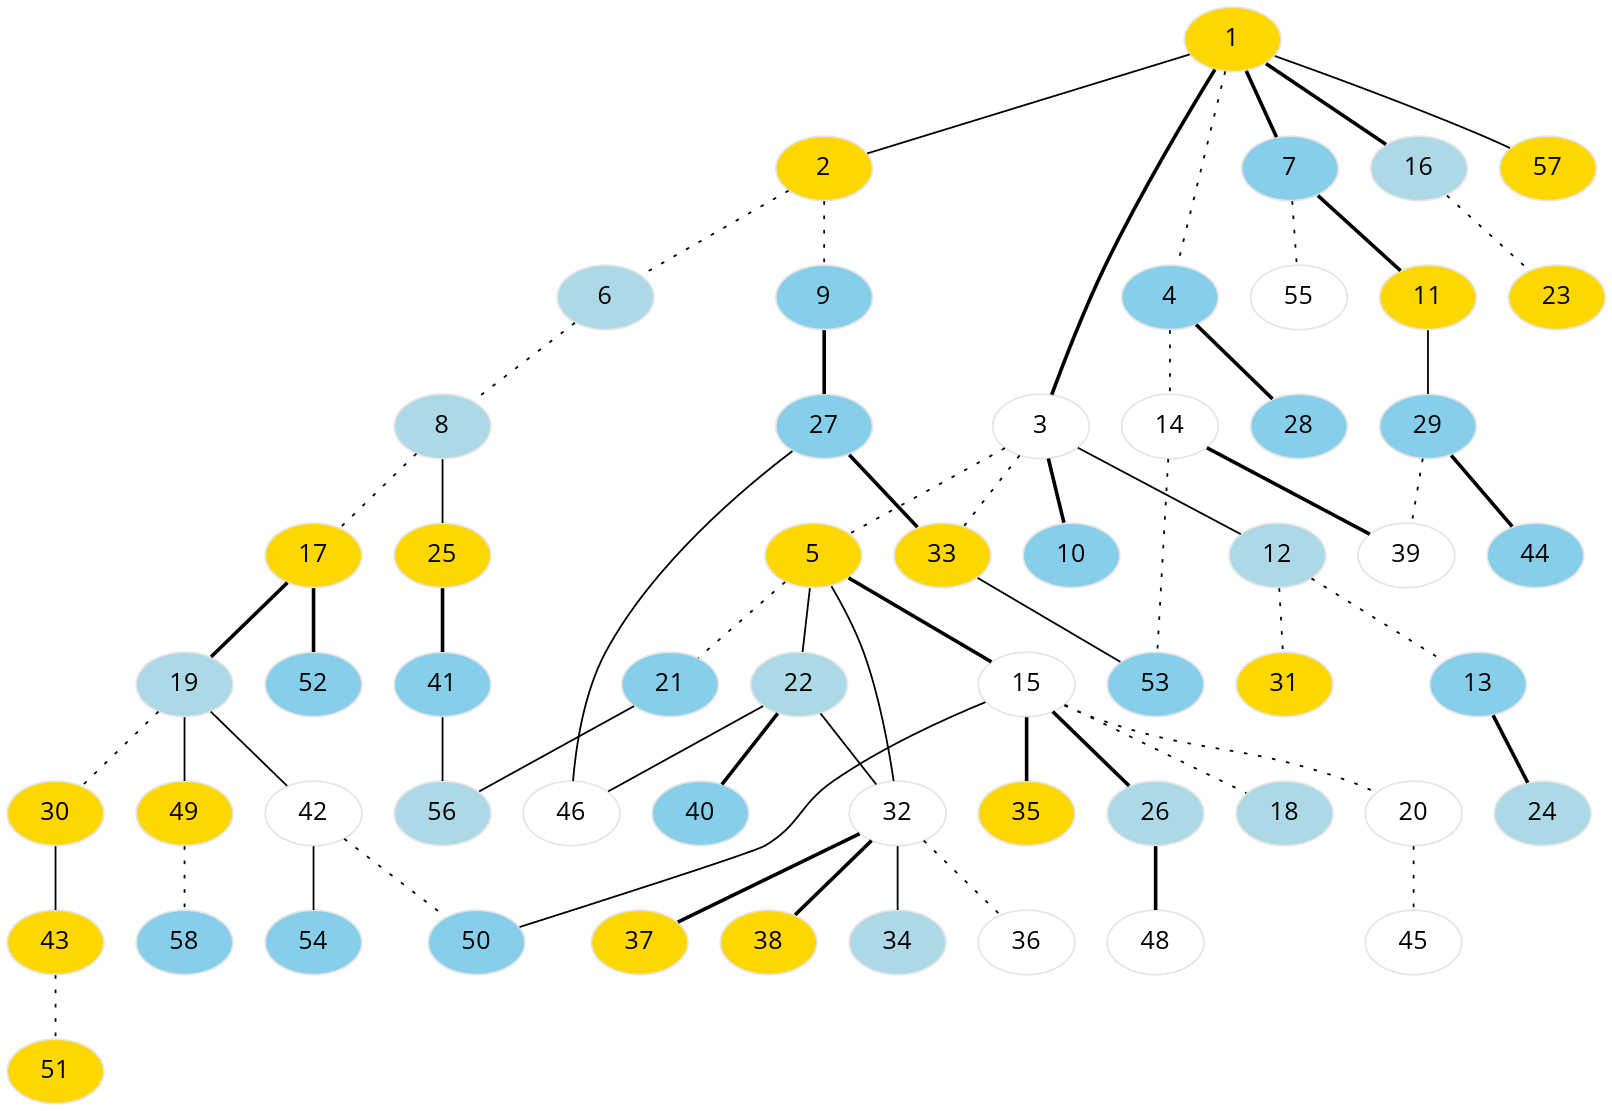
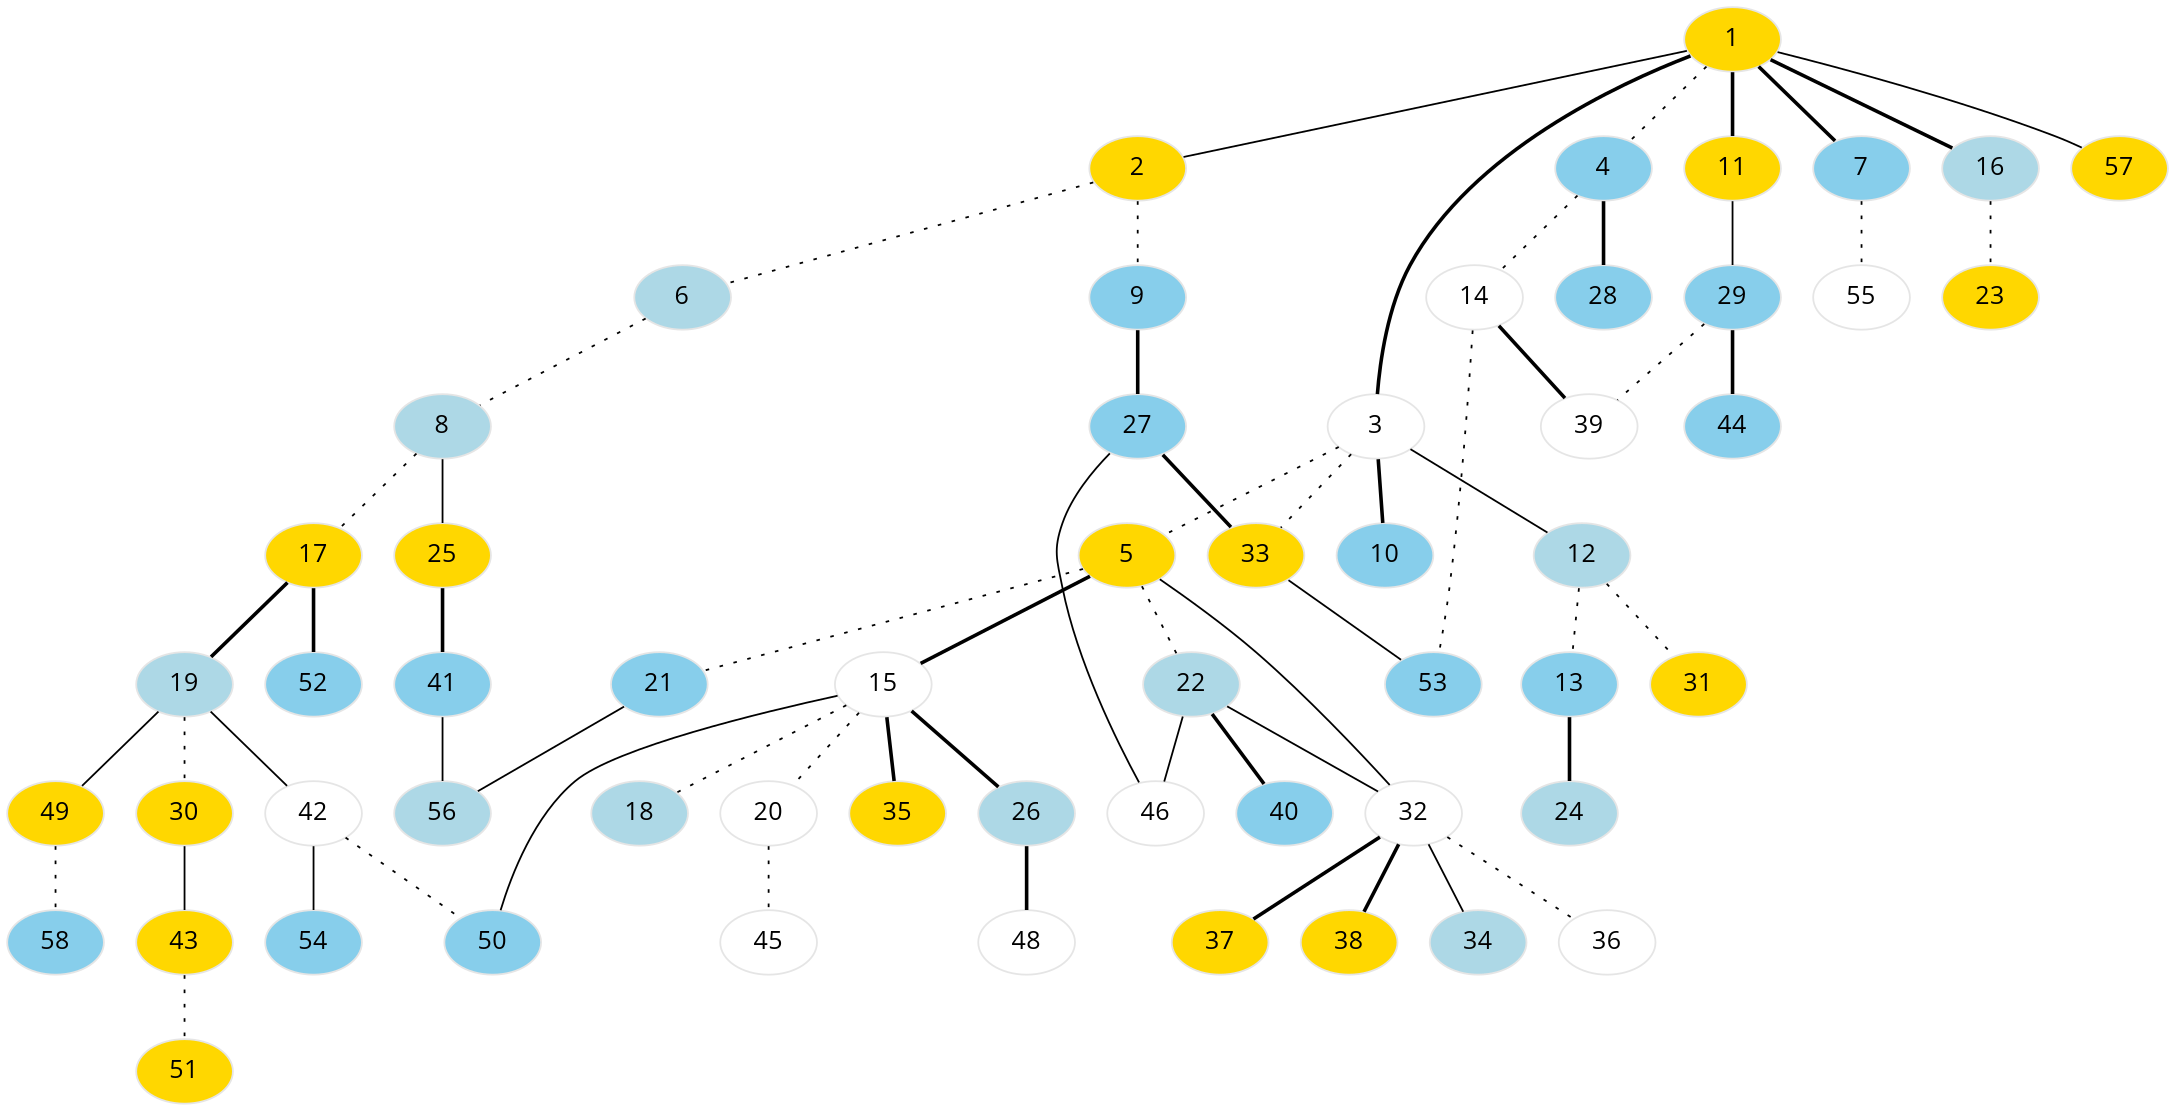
(1359, 233) -> (1733, 104)
(806, 620) -> (1159, 620)
